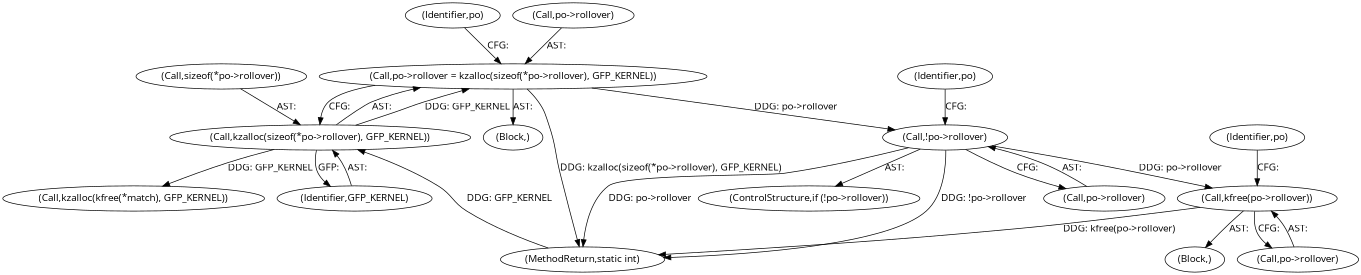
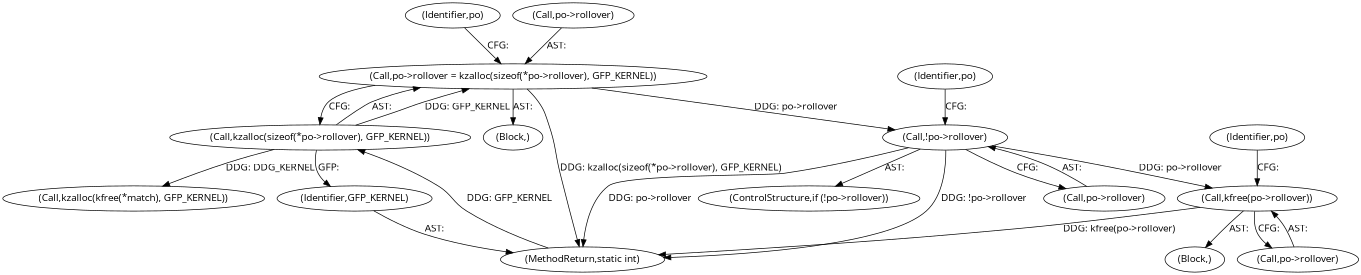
(221, 76) -> none
(270, 168) -> (270, 168)
(346, 170) -> (438, 238)
